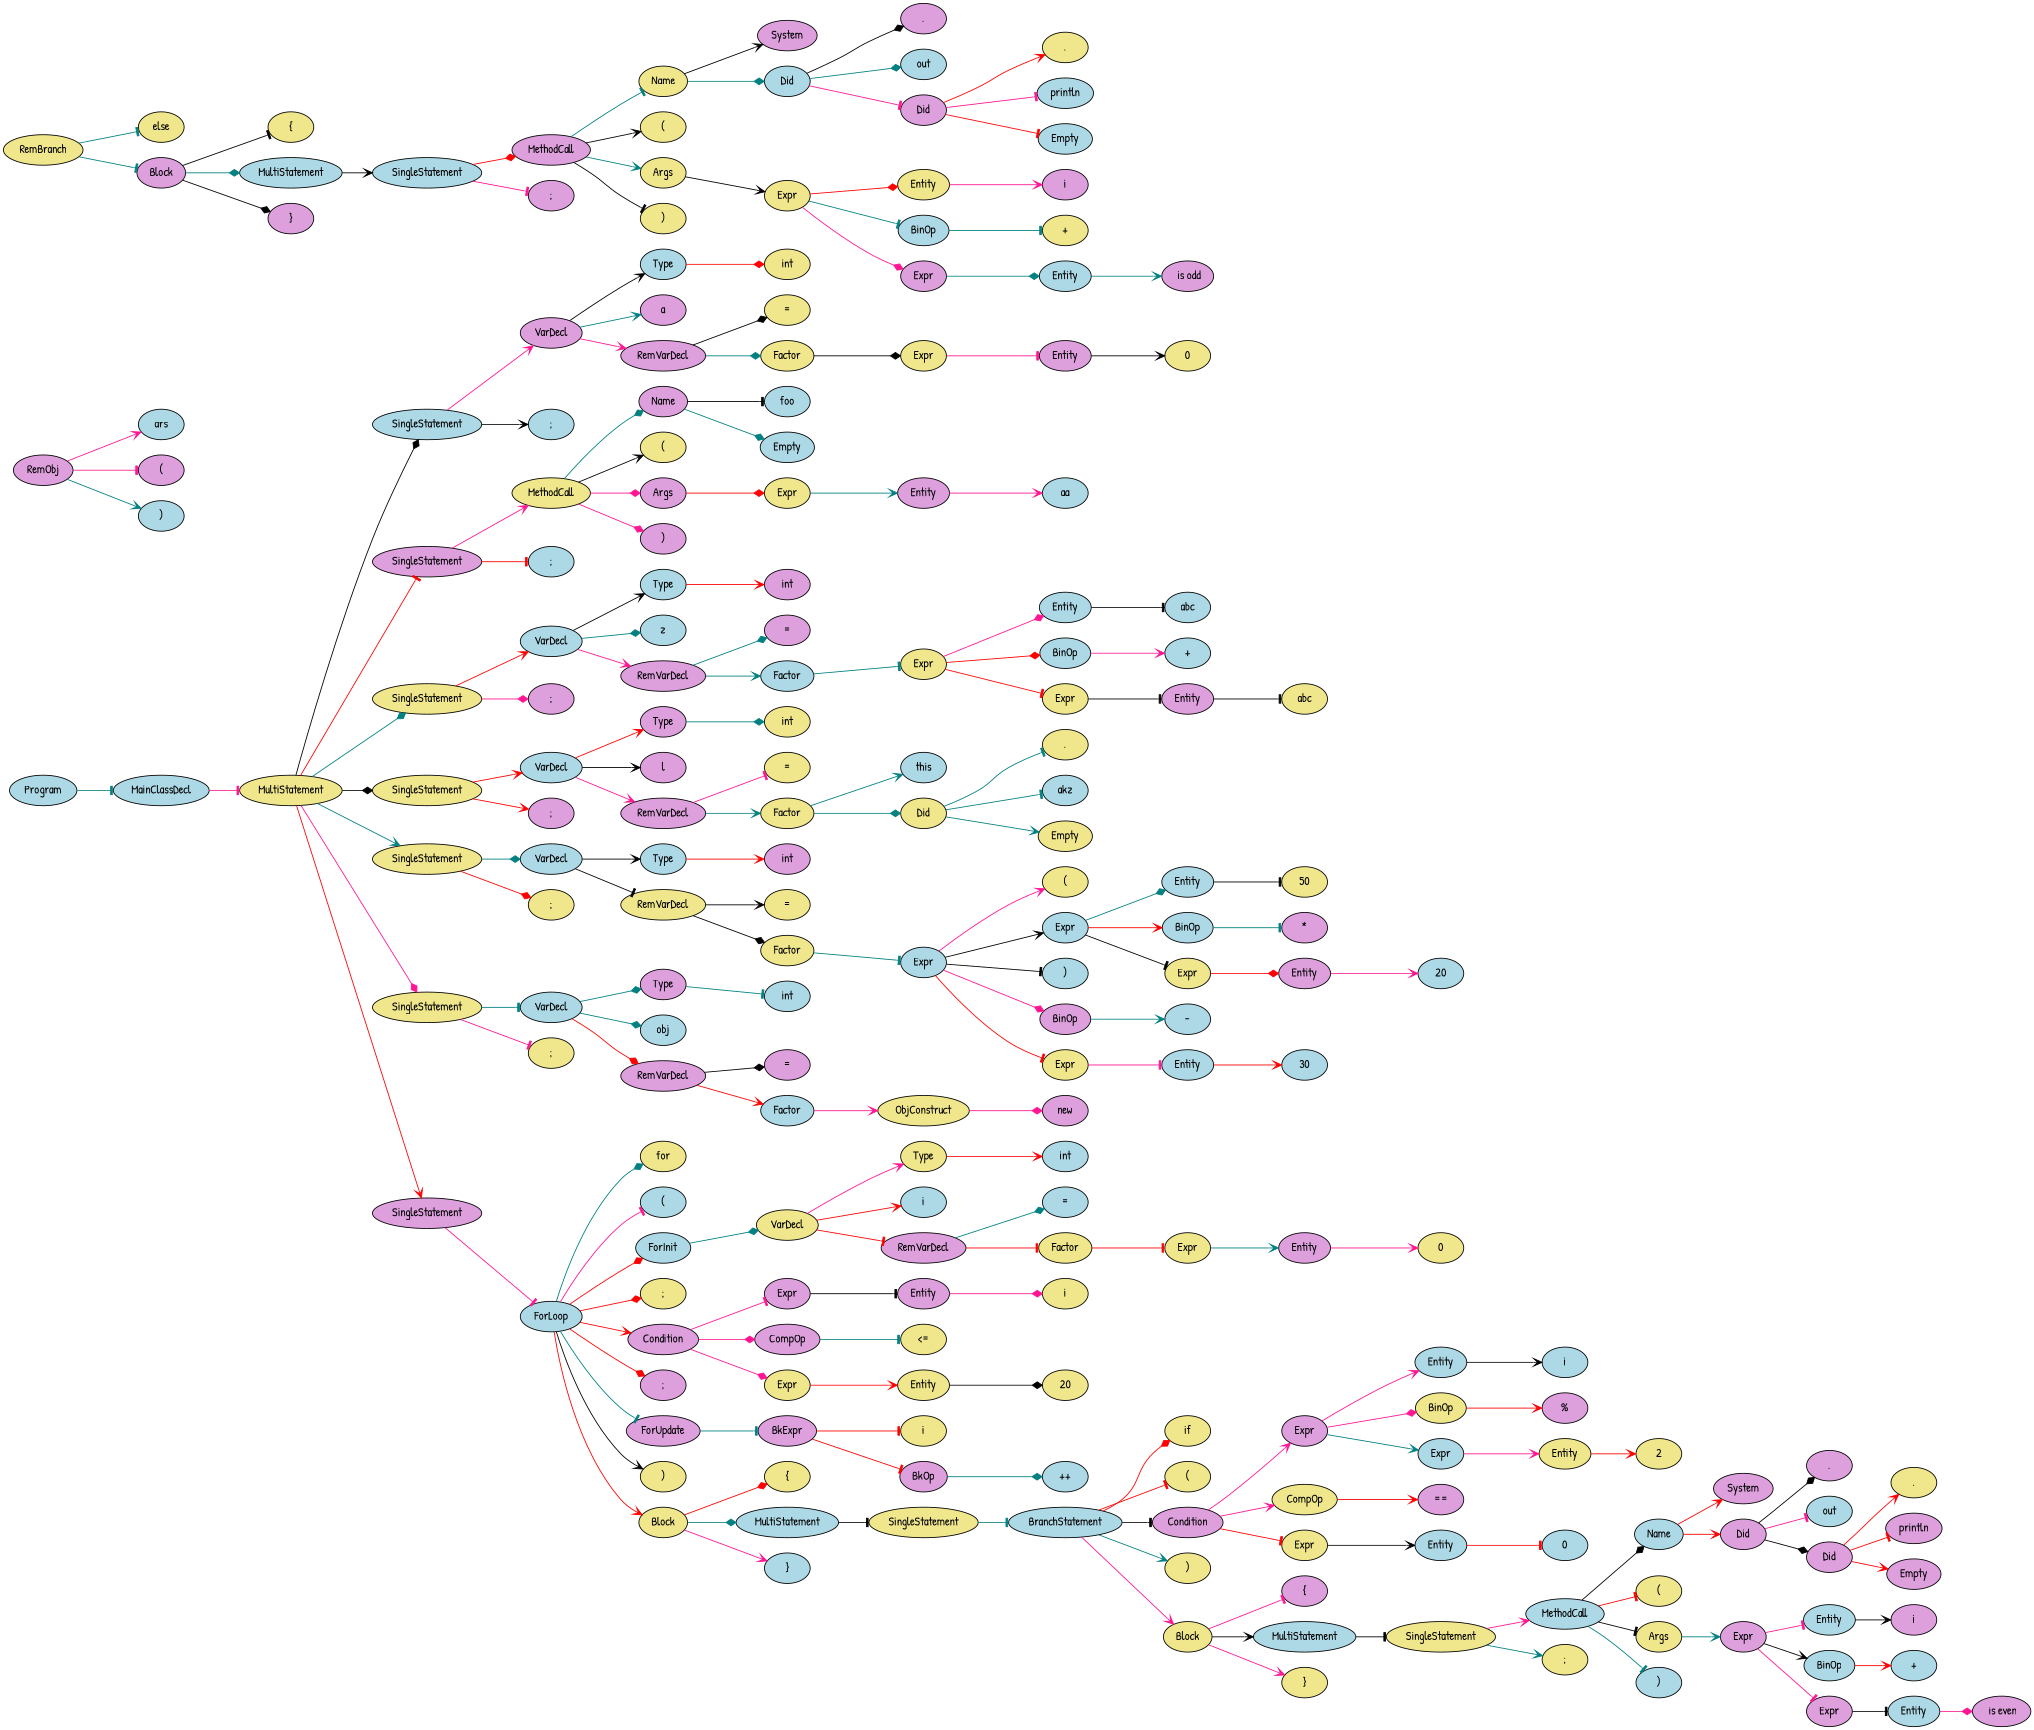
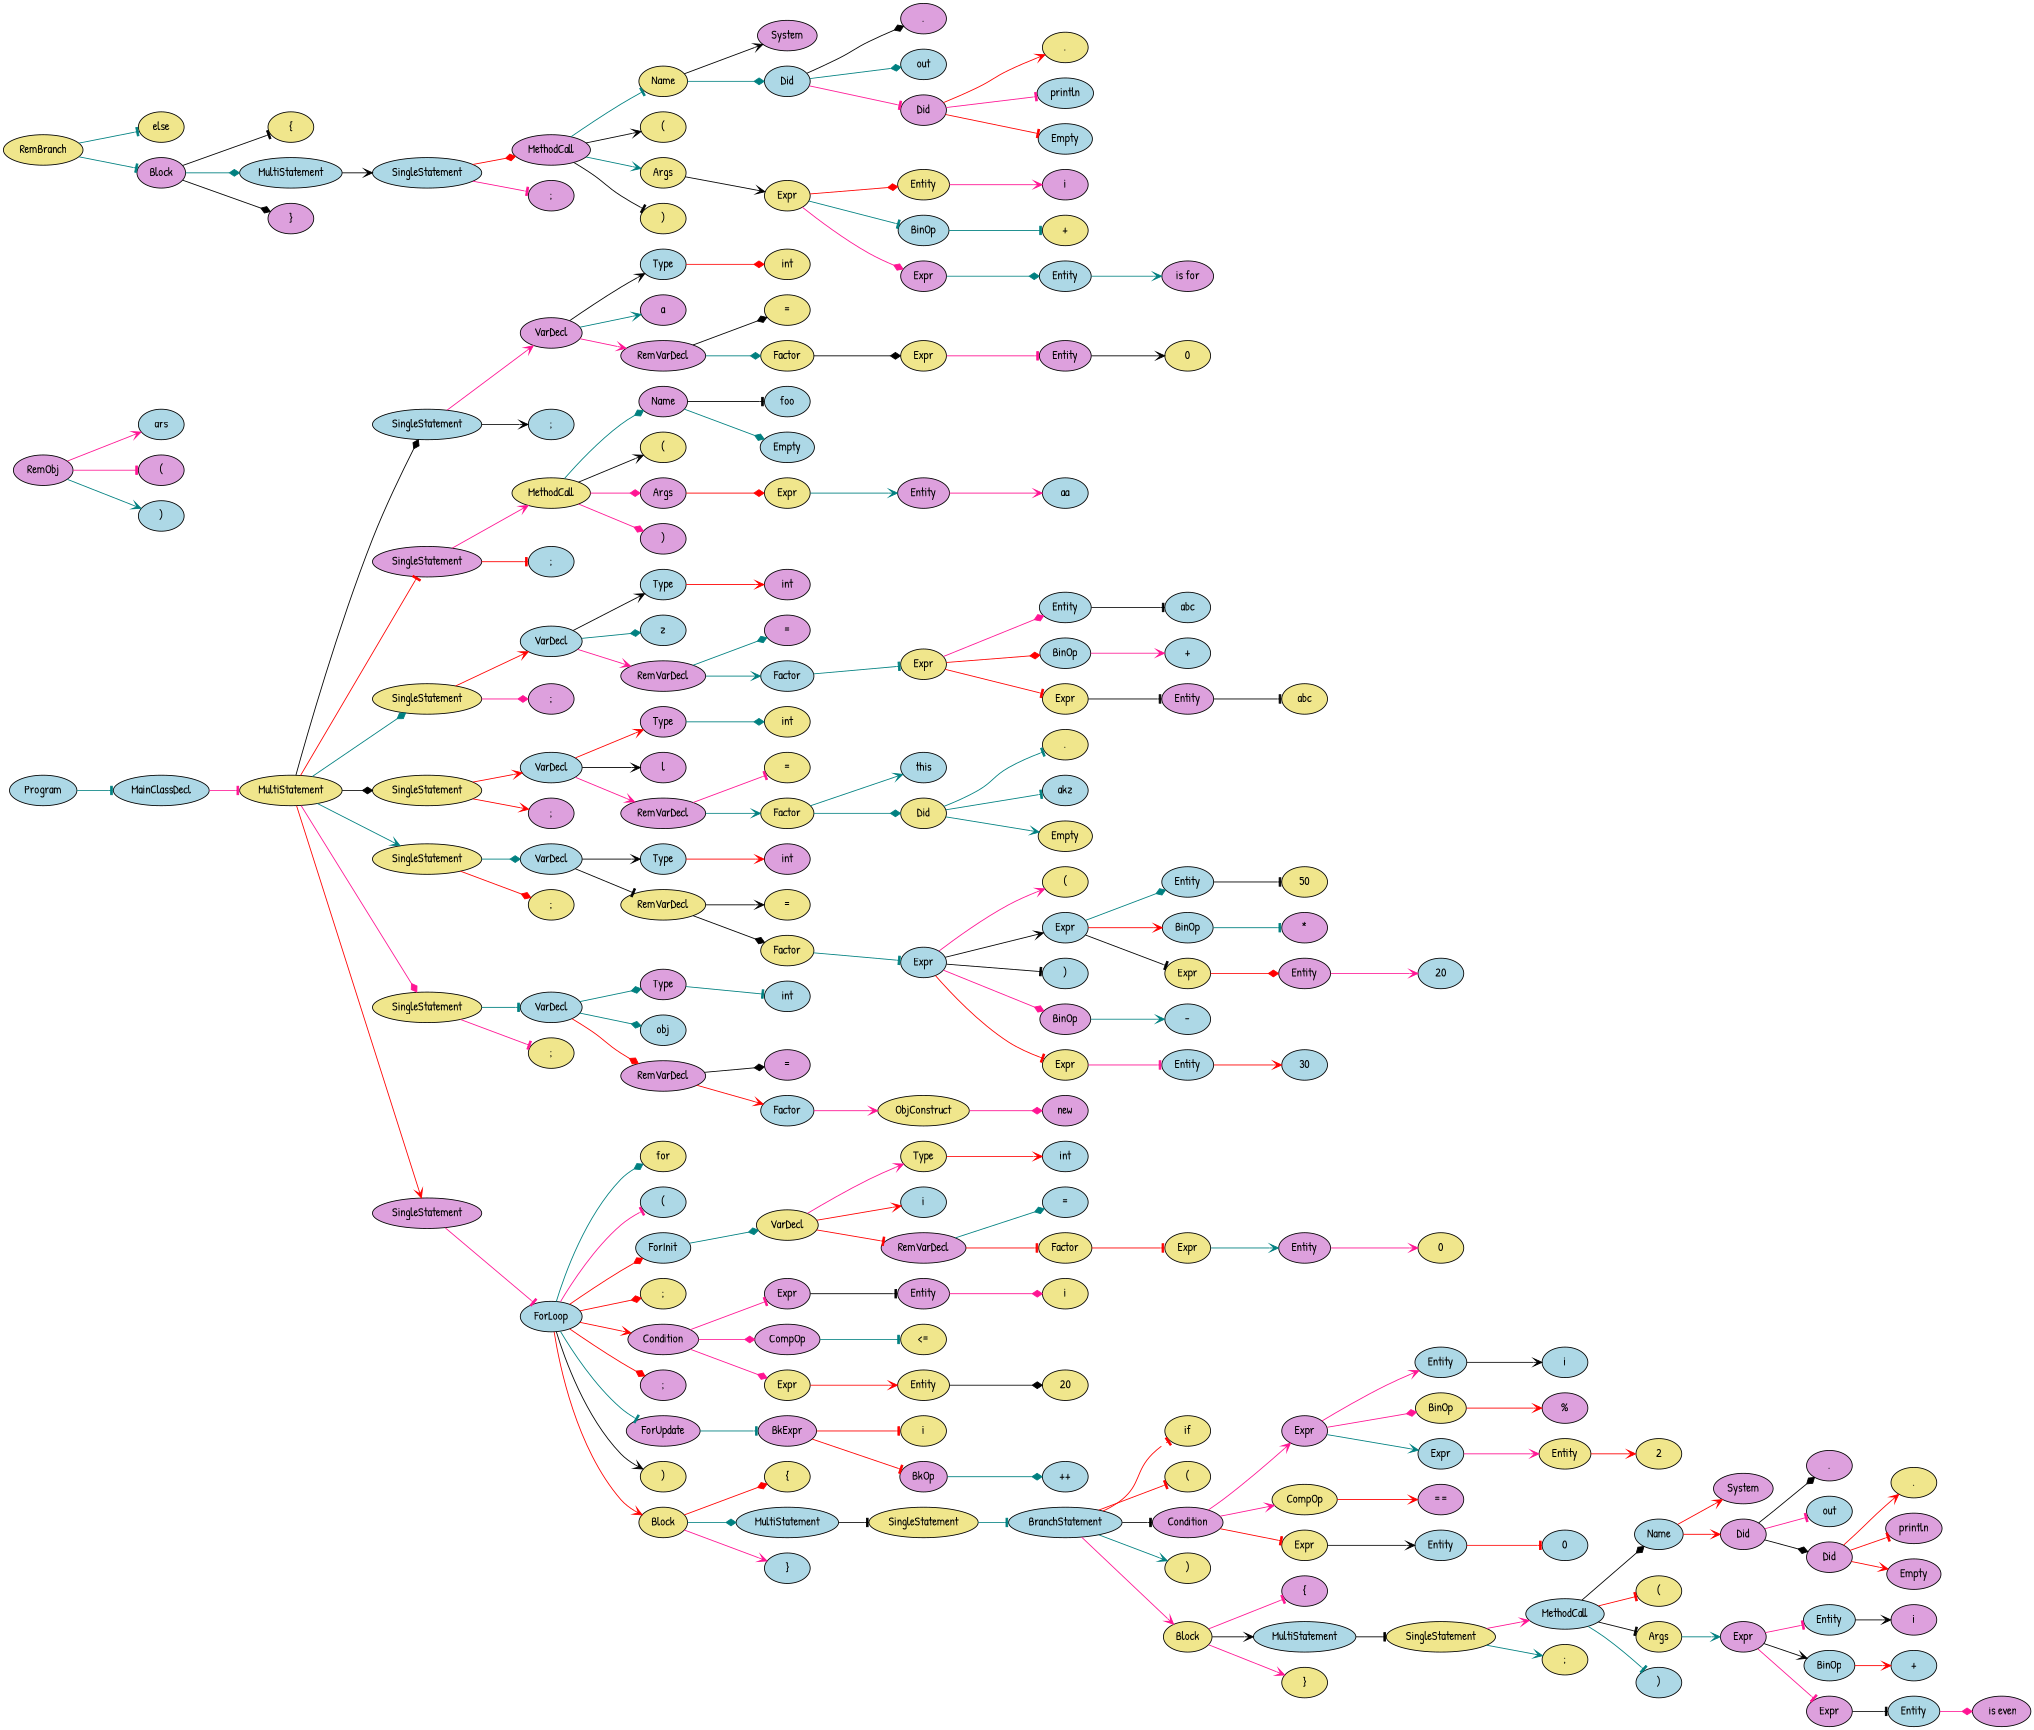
(1188, 276) -> (1188, 276)
(1136, 1482) -> (1136, 1482)
